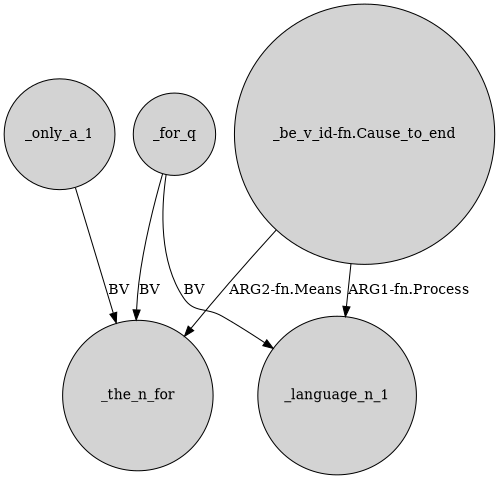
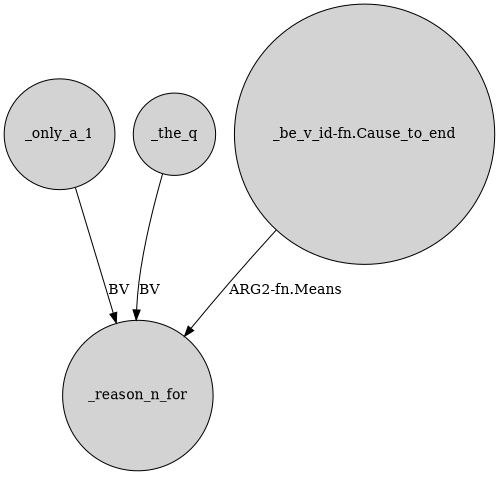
(174, 134) -> (174, 134)
(138, 396) -> (138, 396)
(337, 396) -> none
